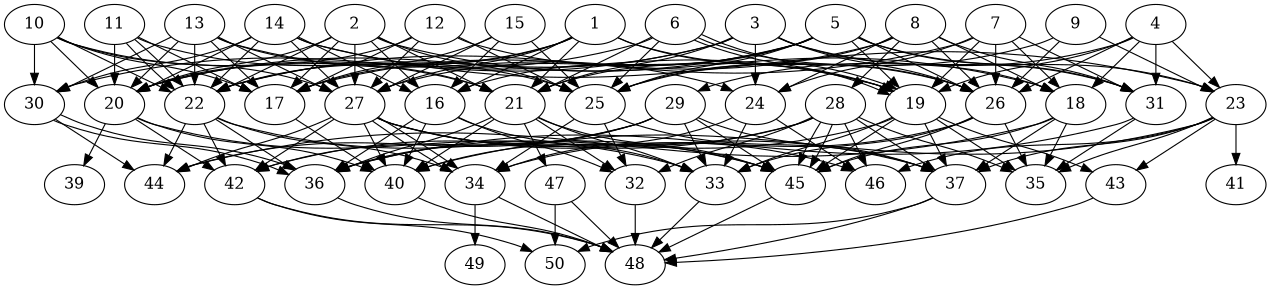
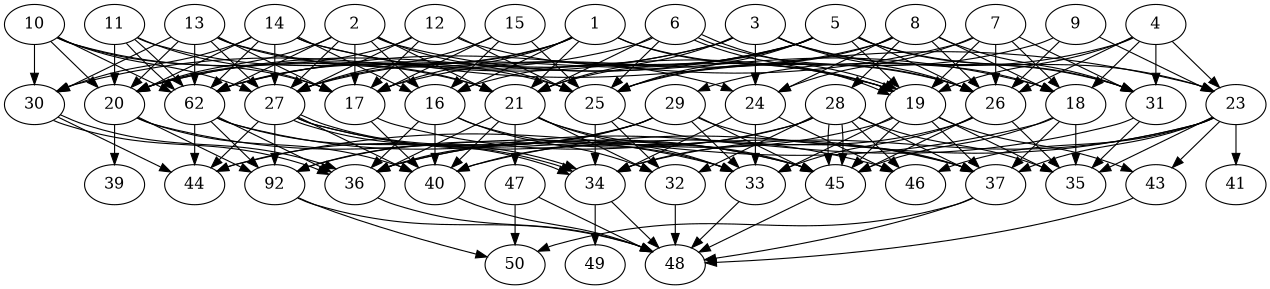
(195, 105) -> (195, 105)
(650, 145) -> (670, 145)
none -> (921, 145)
(235, 185) -> (275, 185)
